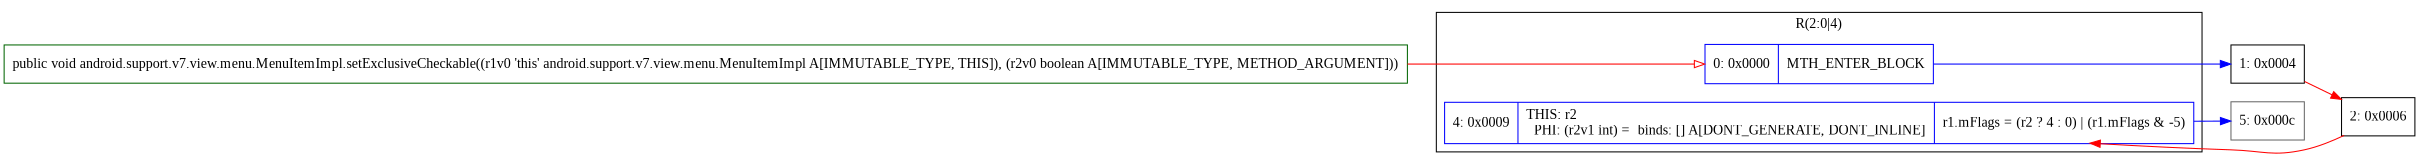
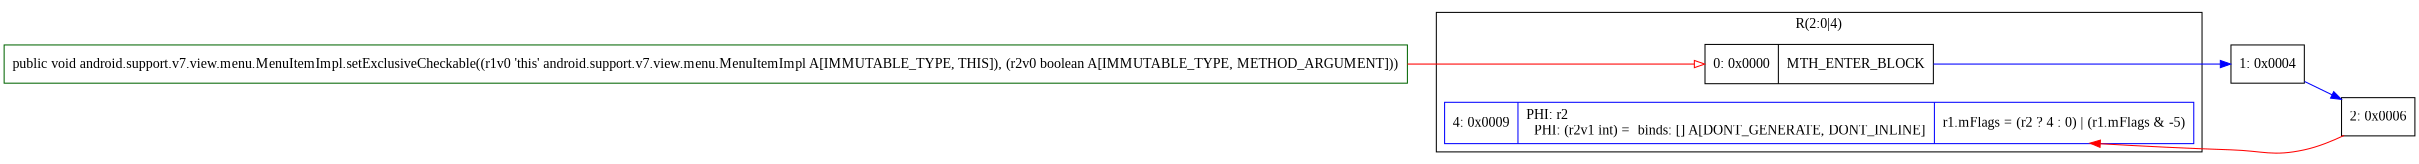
(1819, 64) -> (1819, 64)
(2318, 88) -> (2318, 88)
(1554, 115) -> (1549, 115)
(2268, 121) -> none
